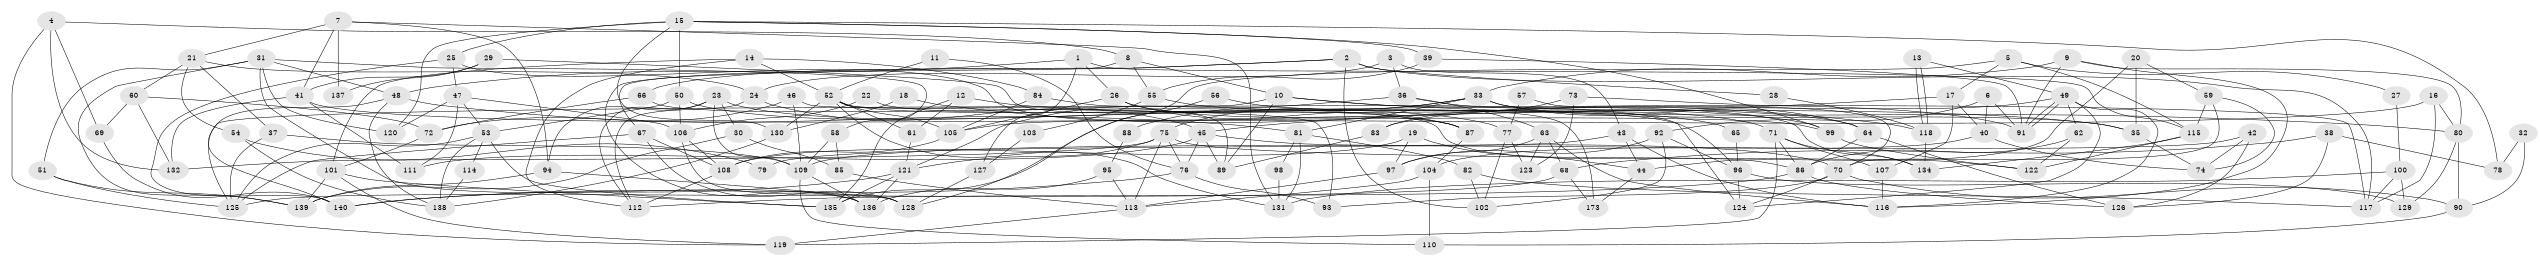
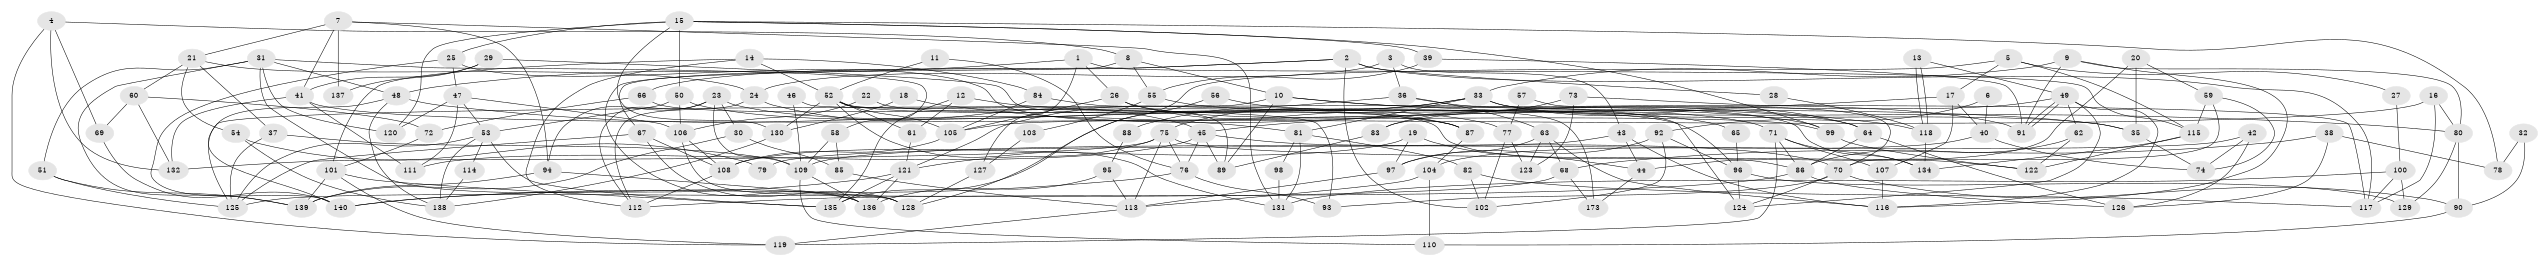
(2002, 111) -> none
(612, 119) -> none
